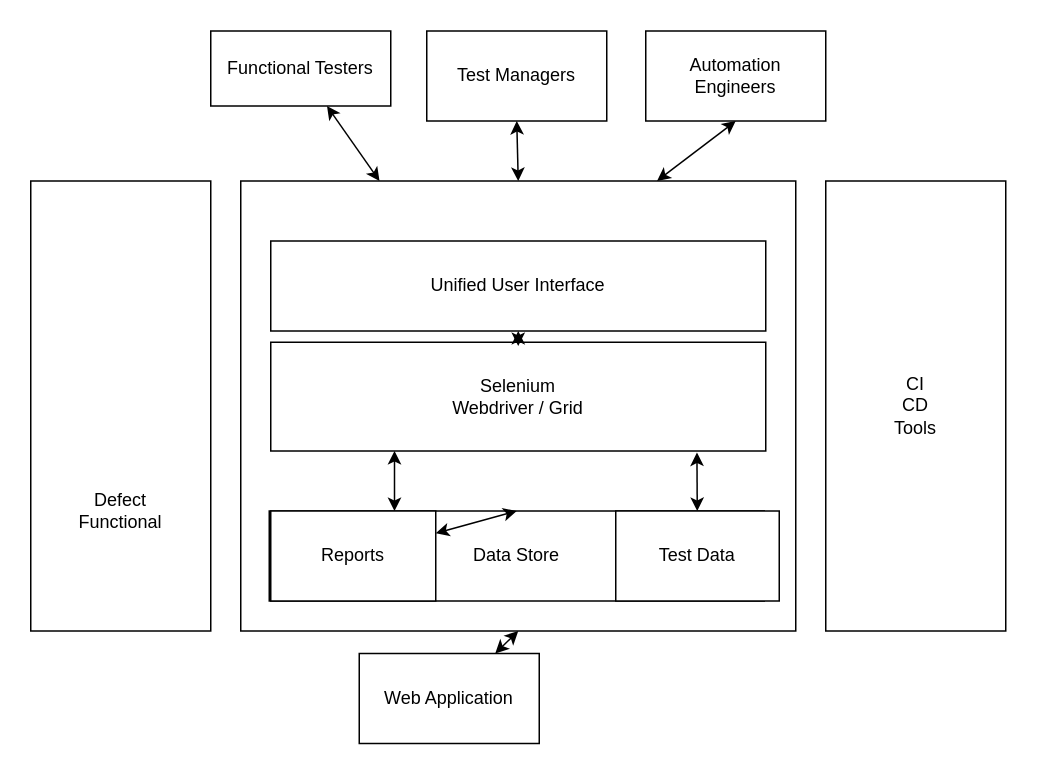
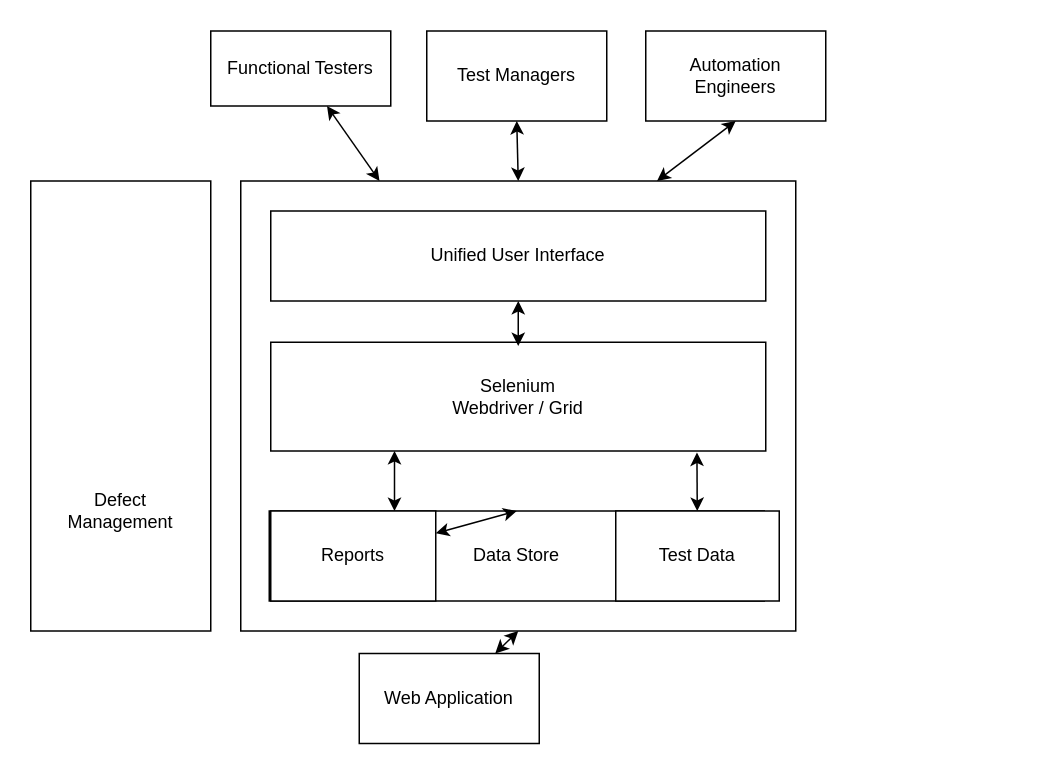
(518, 286) -> (518, 256)
(916, 406) -> none
(121, 511) -> (121, 511)
